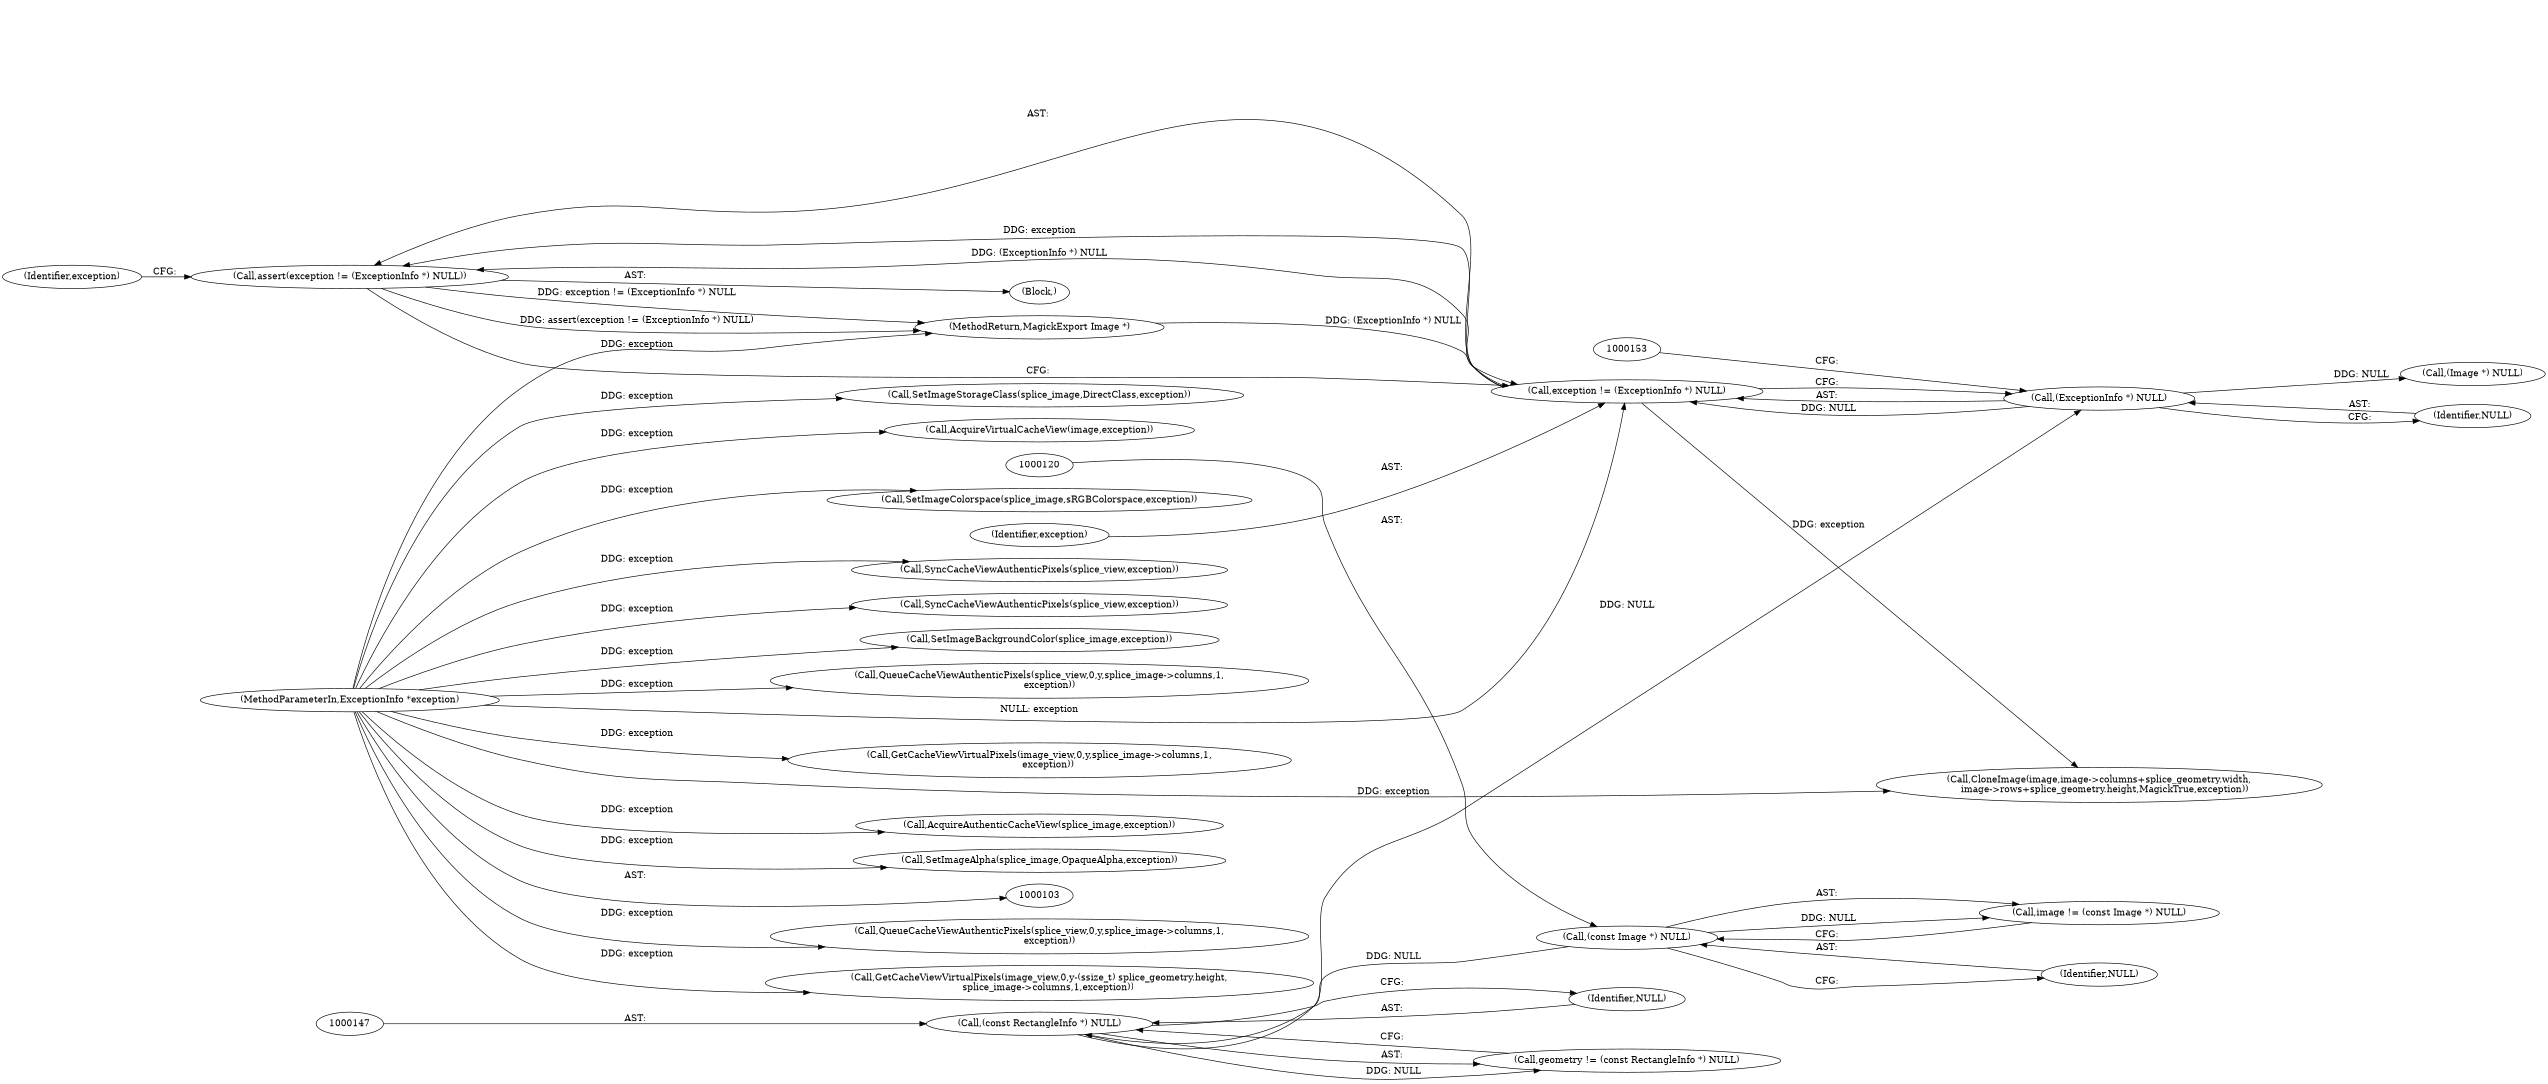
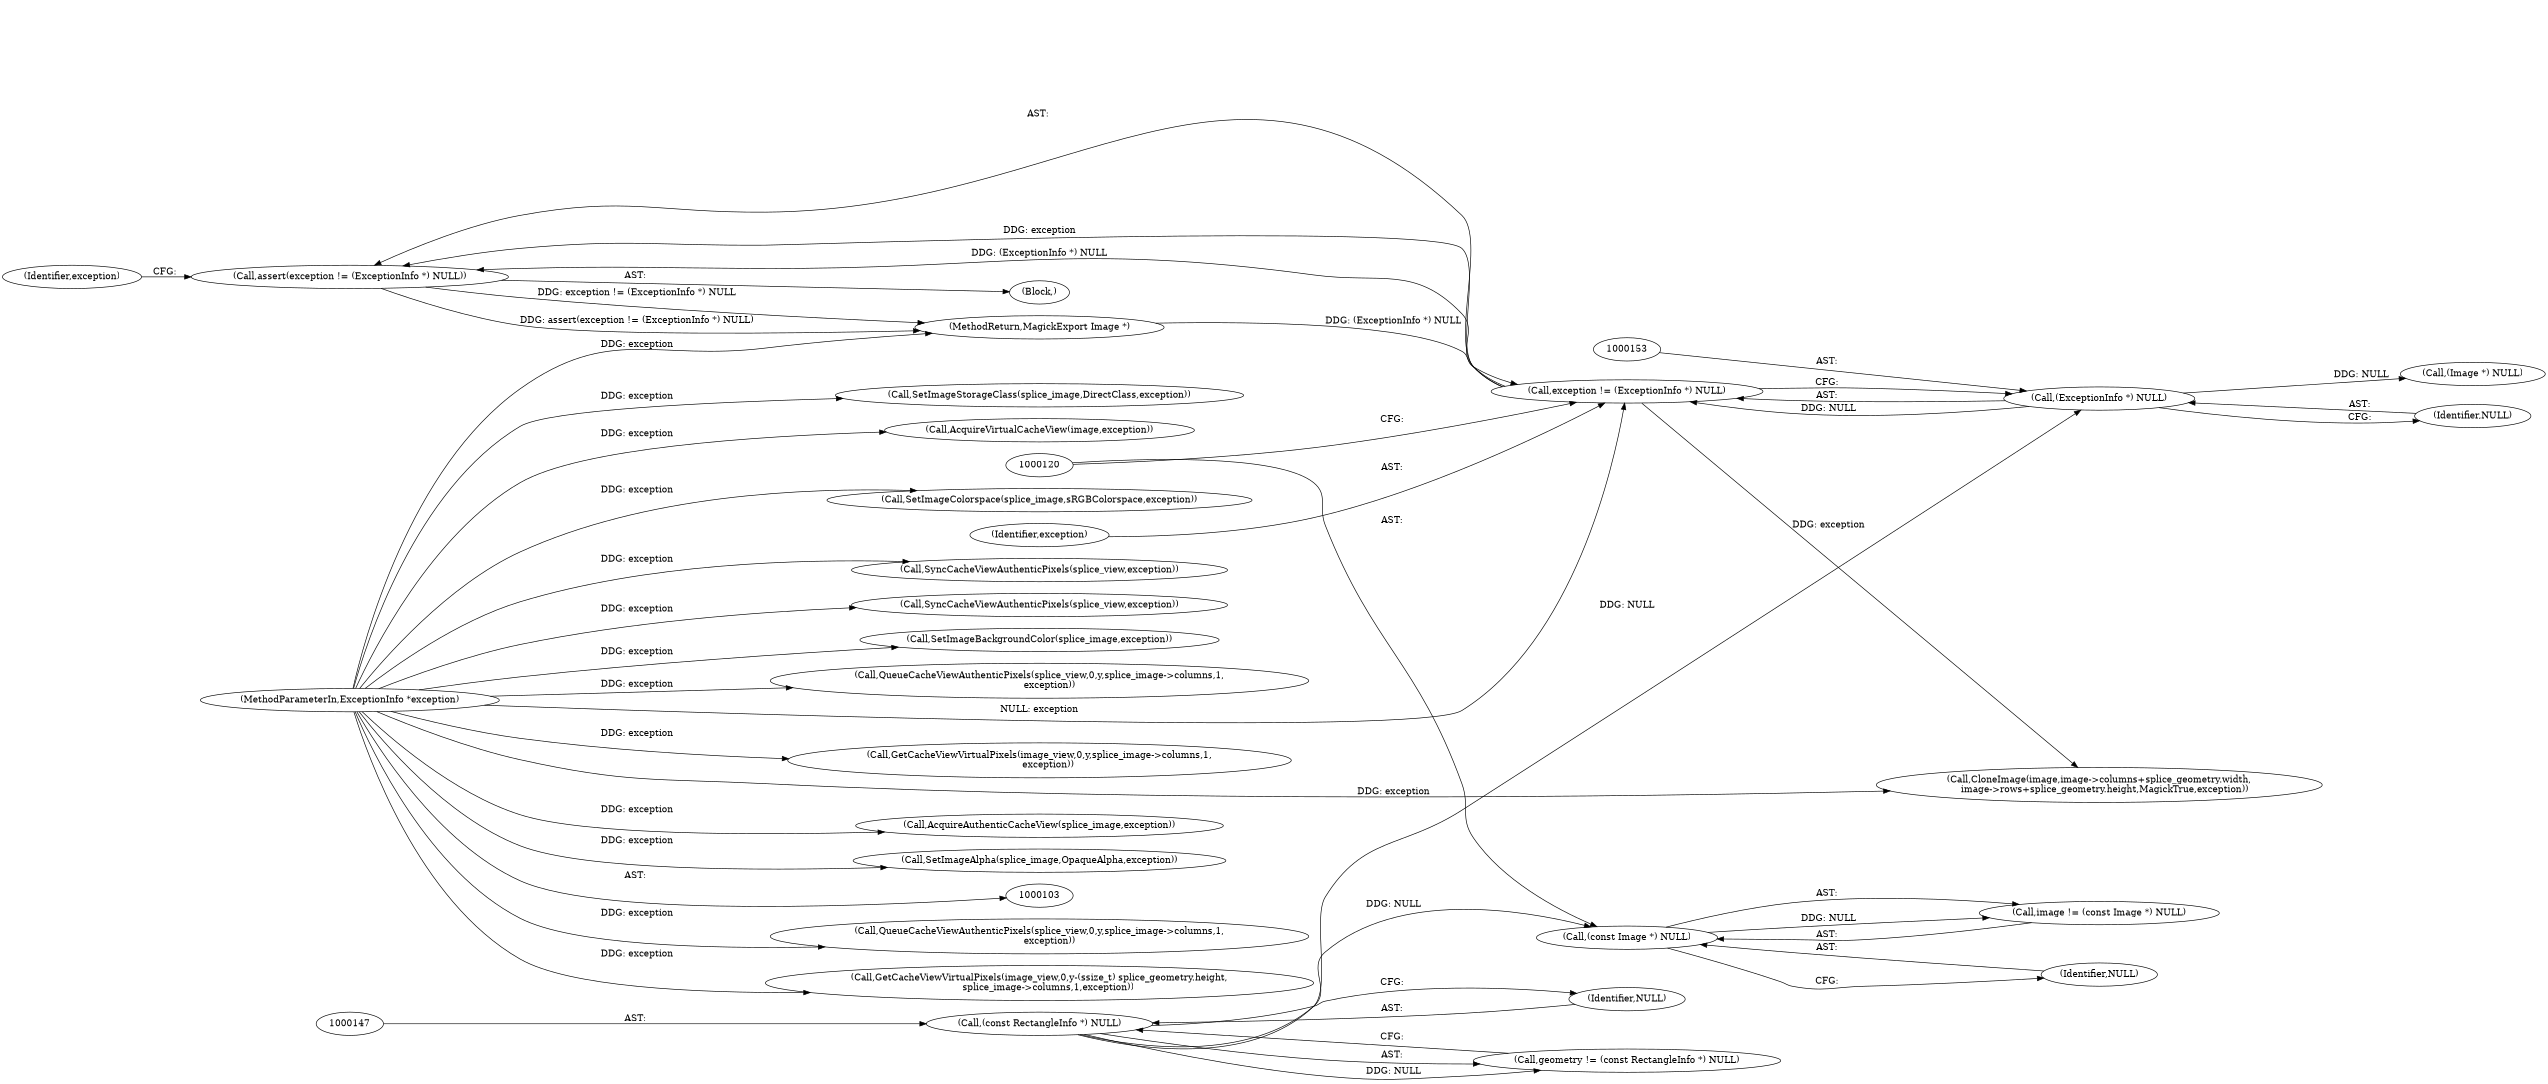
(1828, 361) -> (1828, 361)
(926, 377) -> (1323, 447)
(1828, 935) -> (1828, 935)
(1329, 975) -> (1336, 945)
